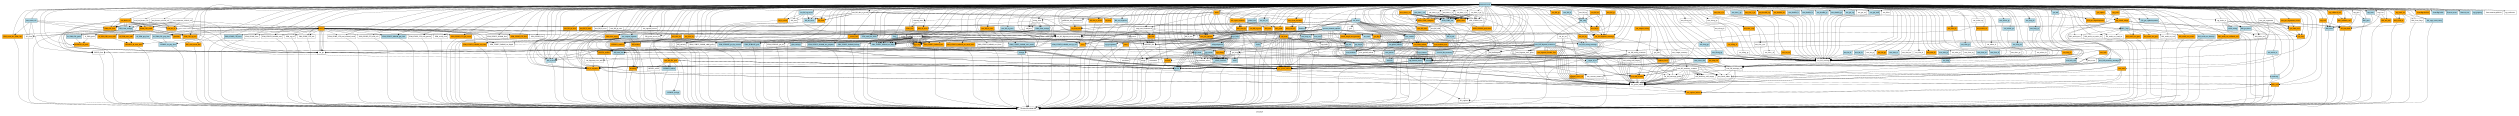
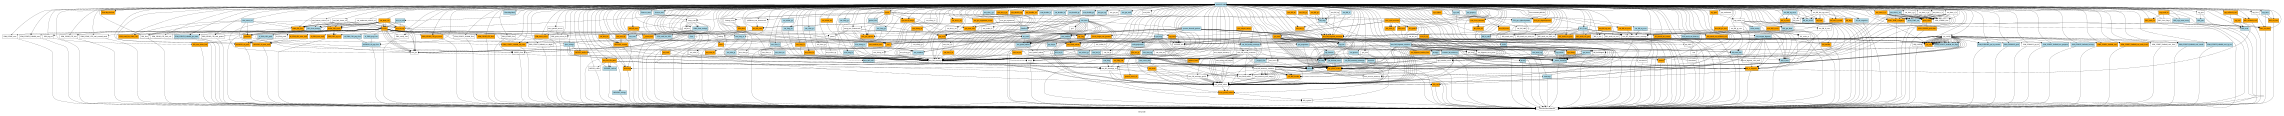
(233, 37) -> none
(702, 45) -> none
